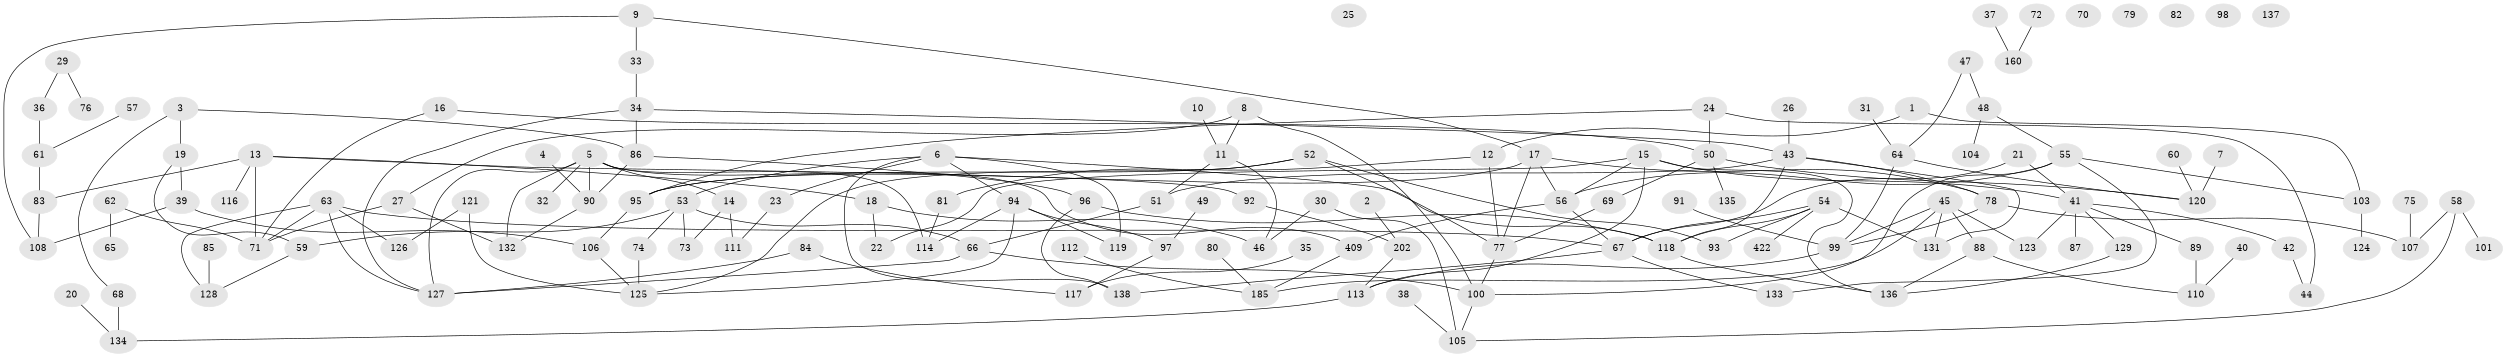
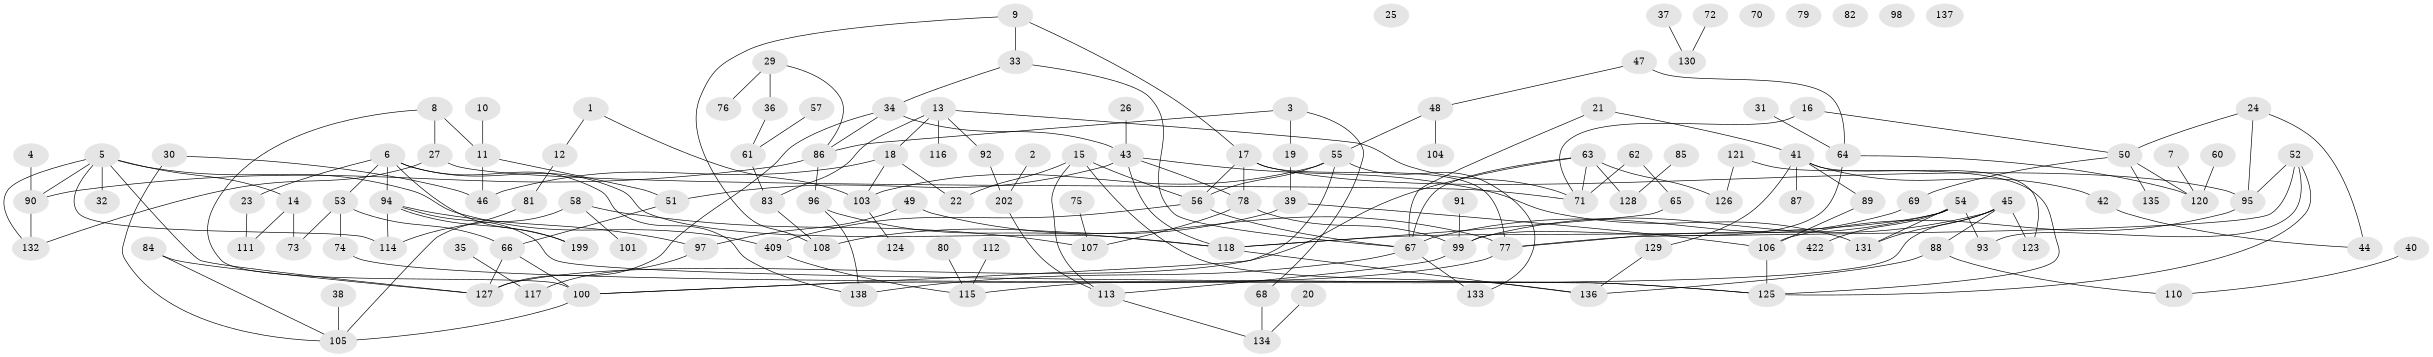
(2014, 62) -> (1687, 62)
none -> (837, 93)
none -> (876, 178)
(1859, 181) -> none
none -> (1161, 194)
(1493, 198) -> (1265, 219)
none -> (1454, 231)
(302, 249) -> none
(1118, 249) -> (580, 249)
(2196, 272) -> (1819, 224)
(966, 285) -> (243, 295)
(1260, 295) -> (967, 295)
